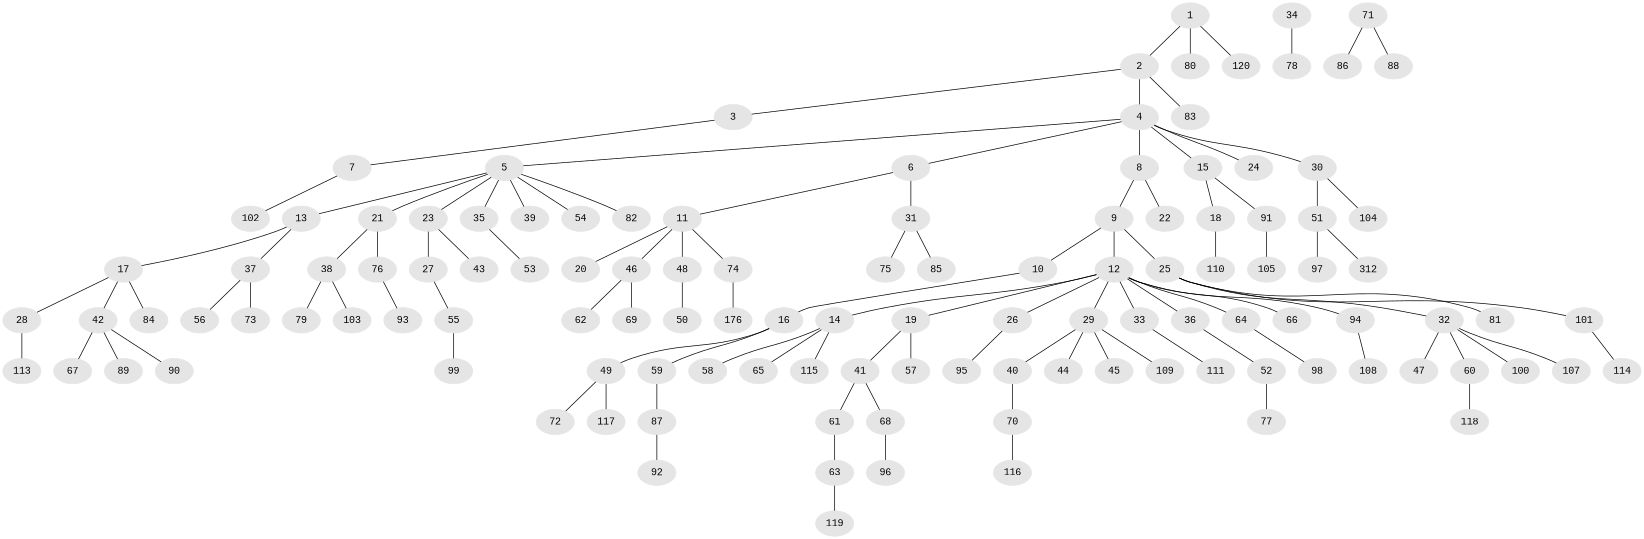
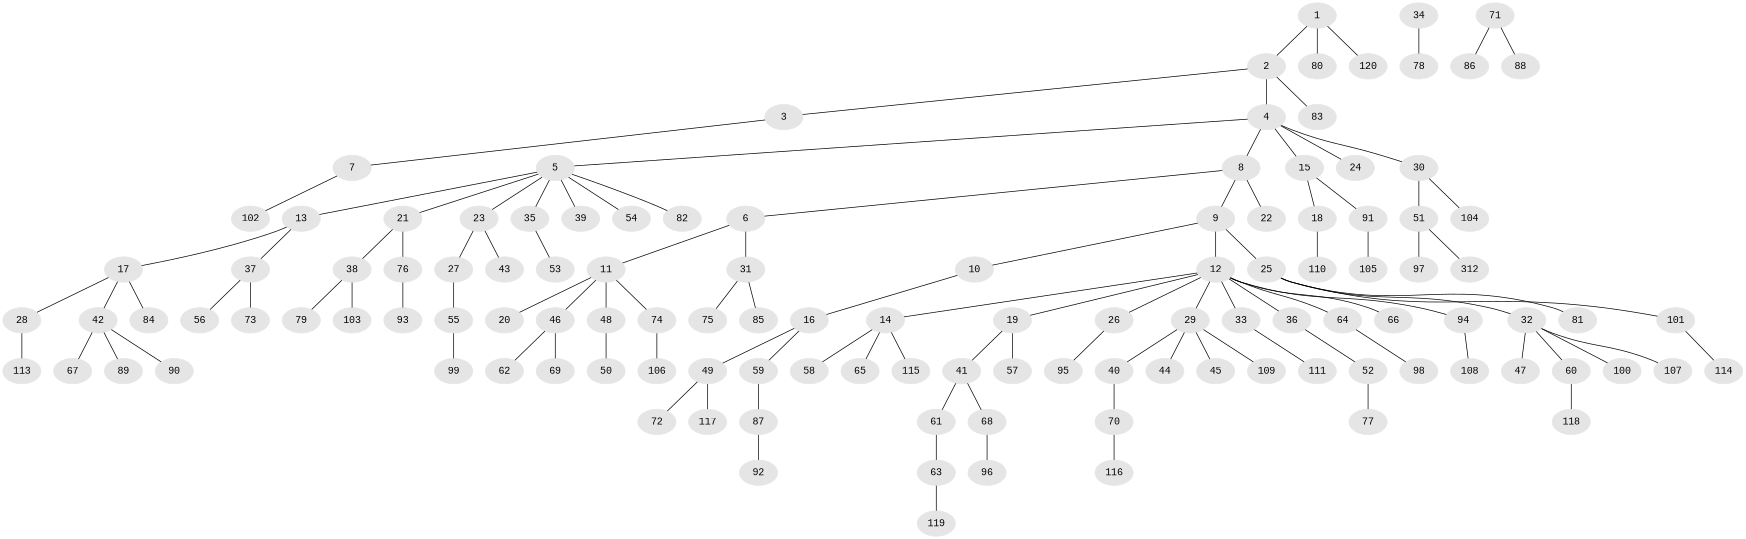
(1025, 143) -> (993, 193)
(733, 320) -> (657, 371)
